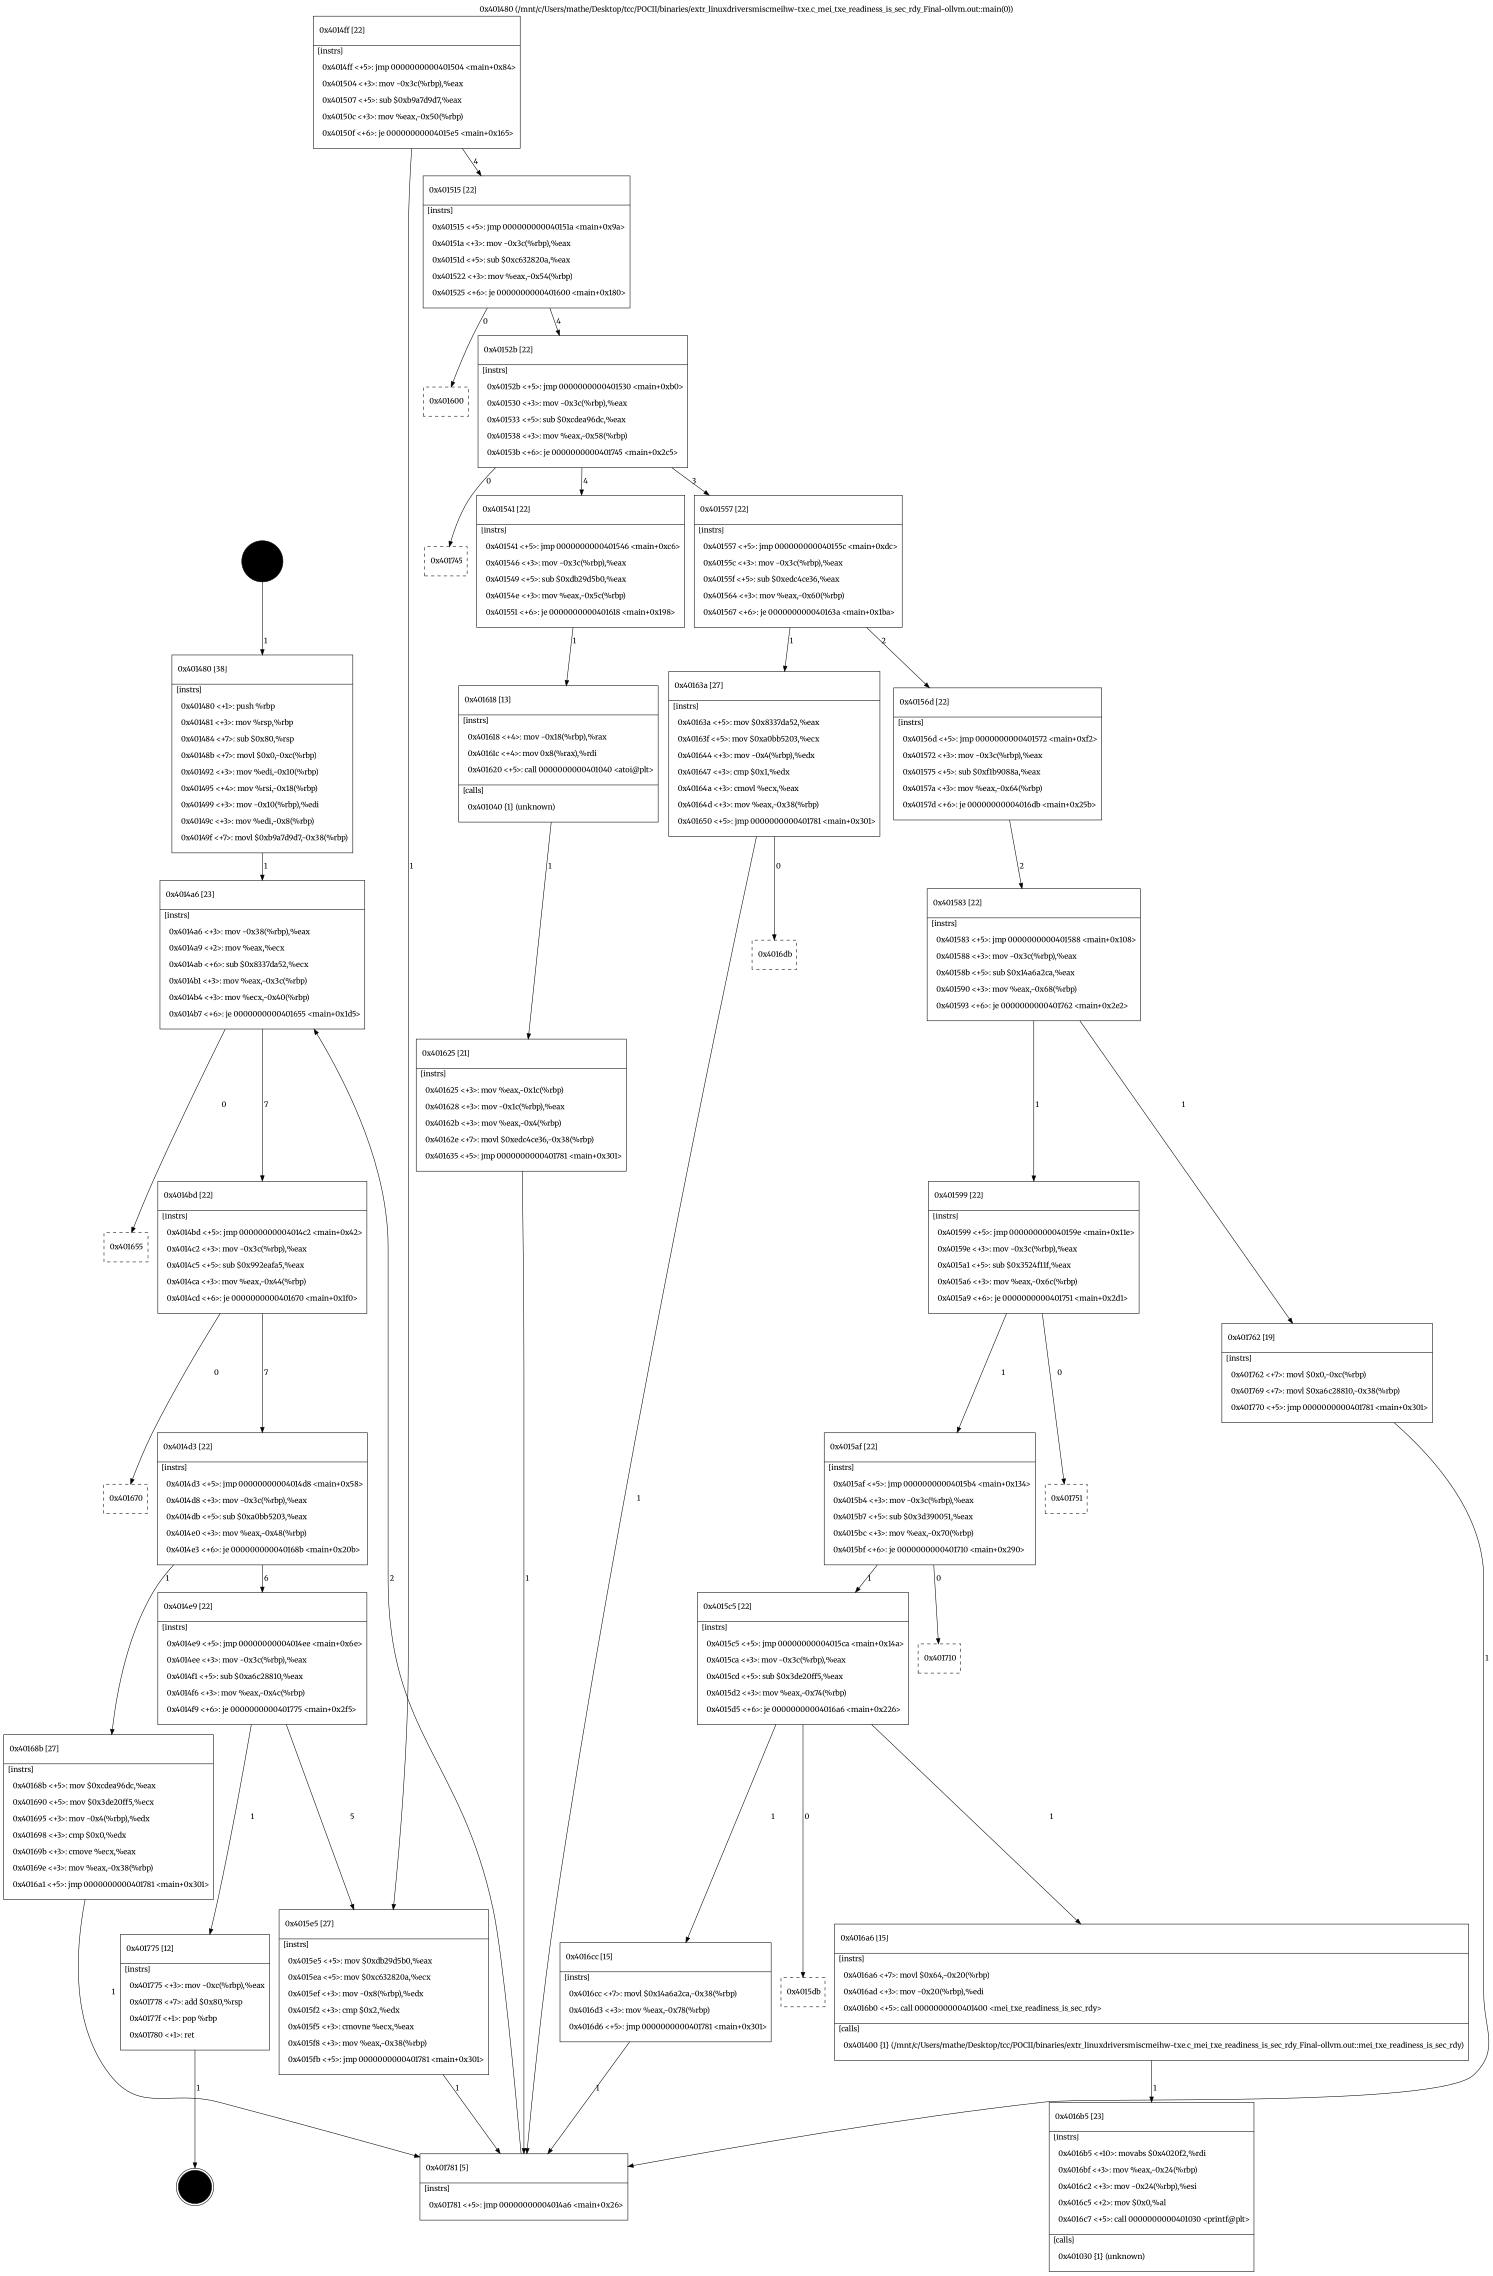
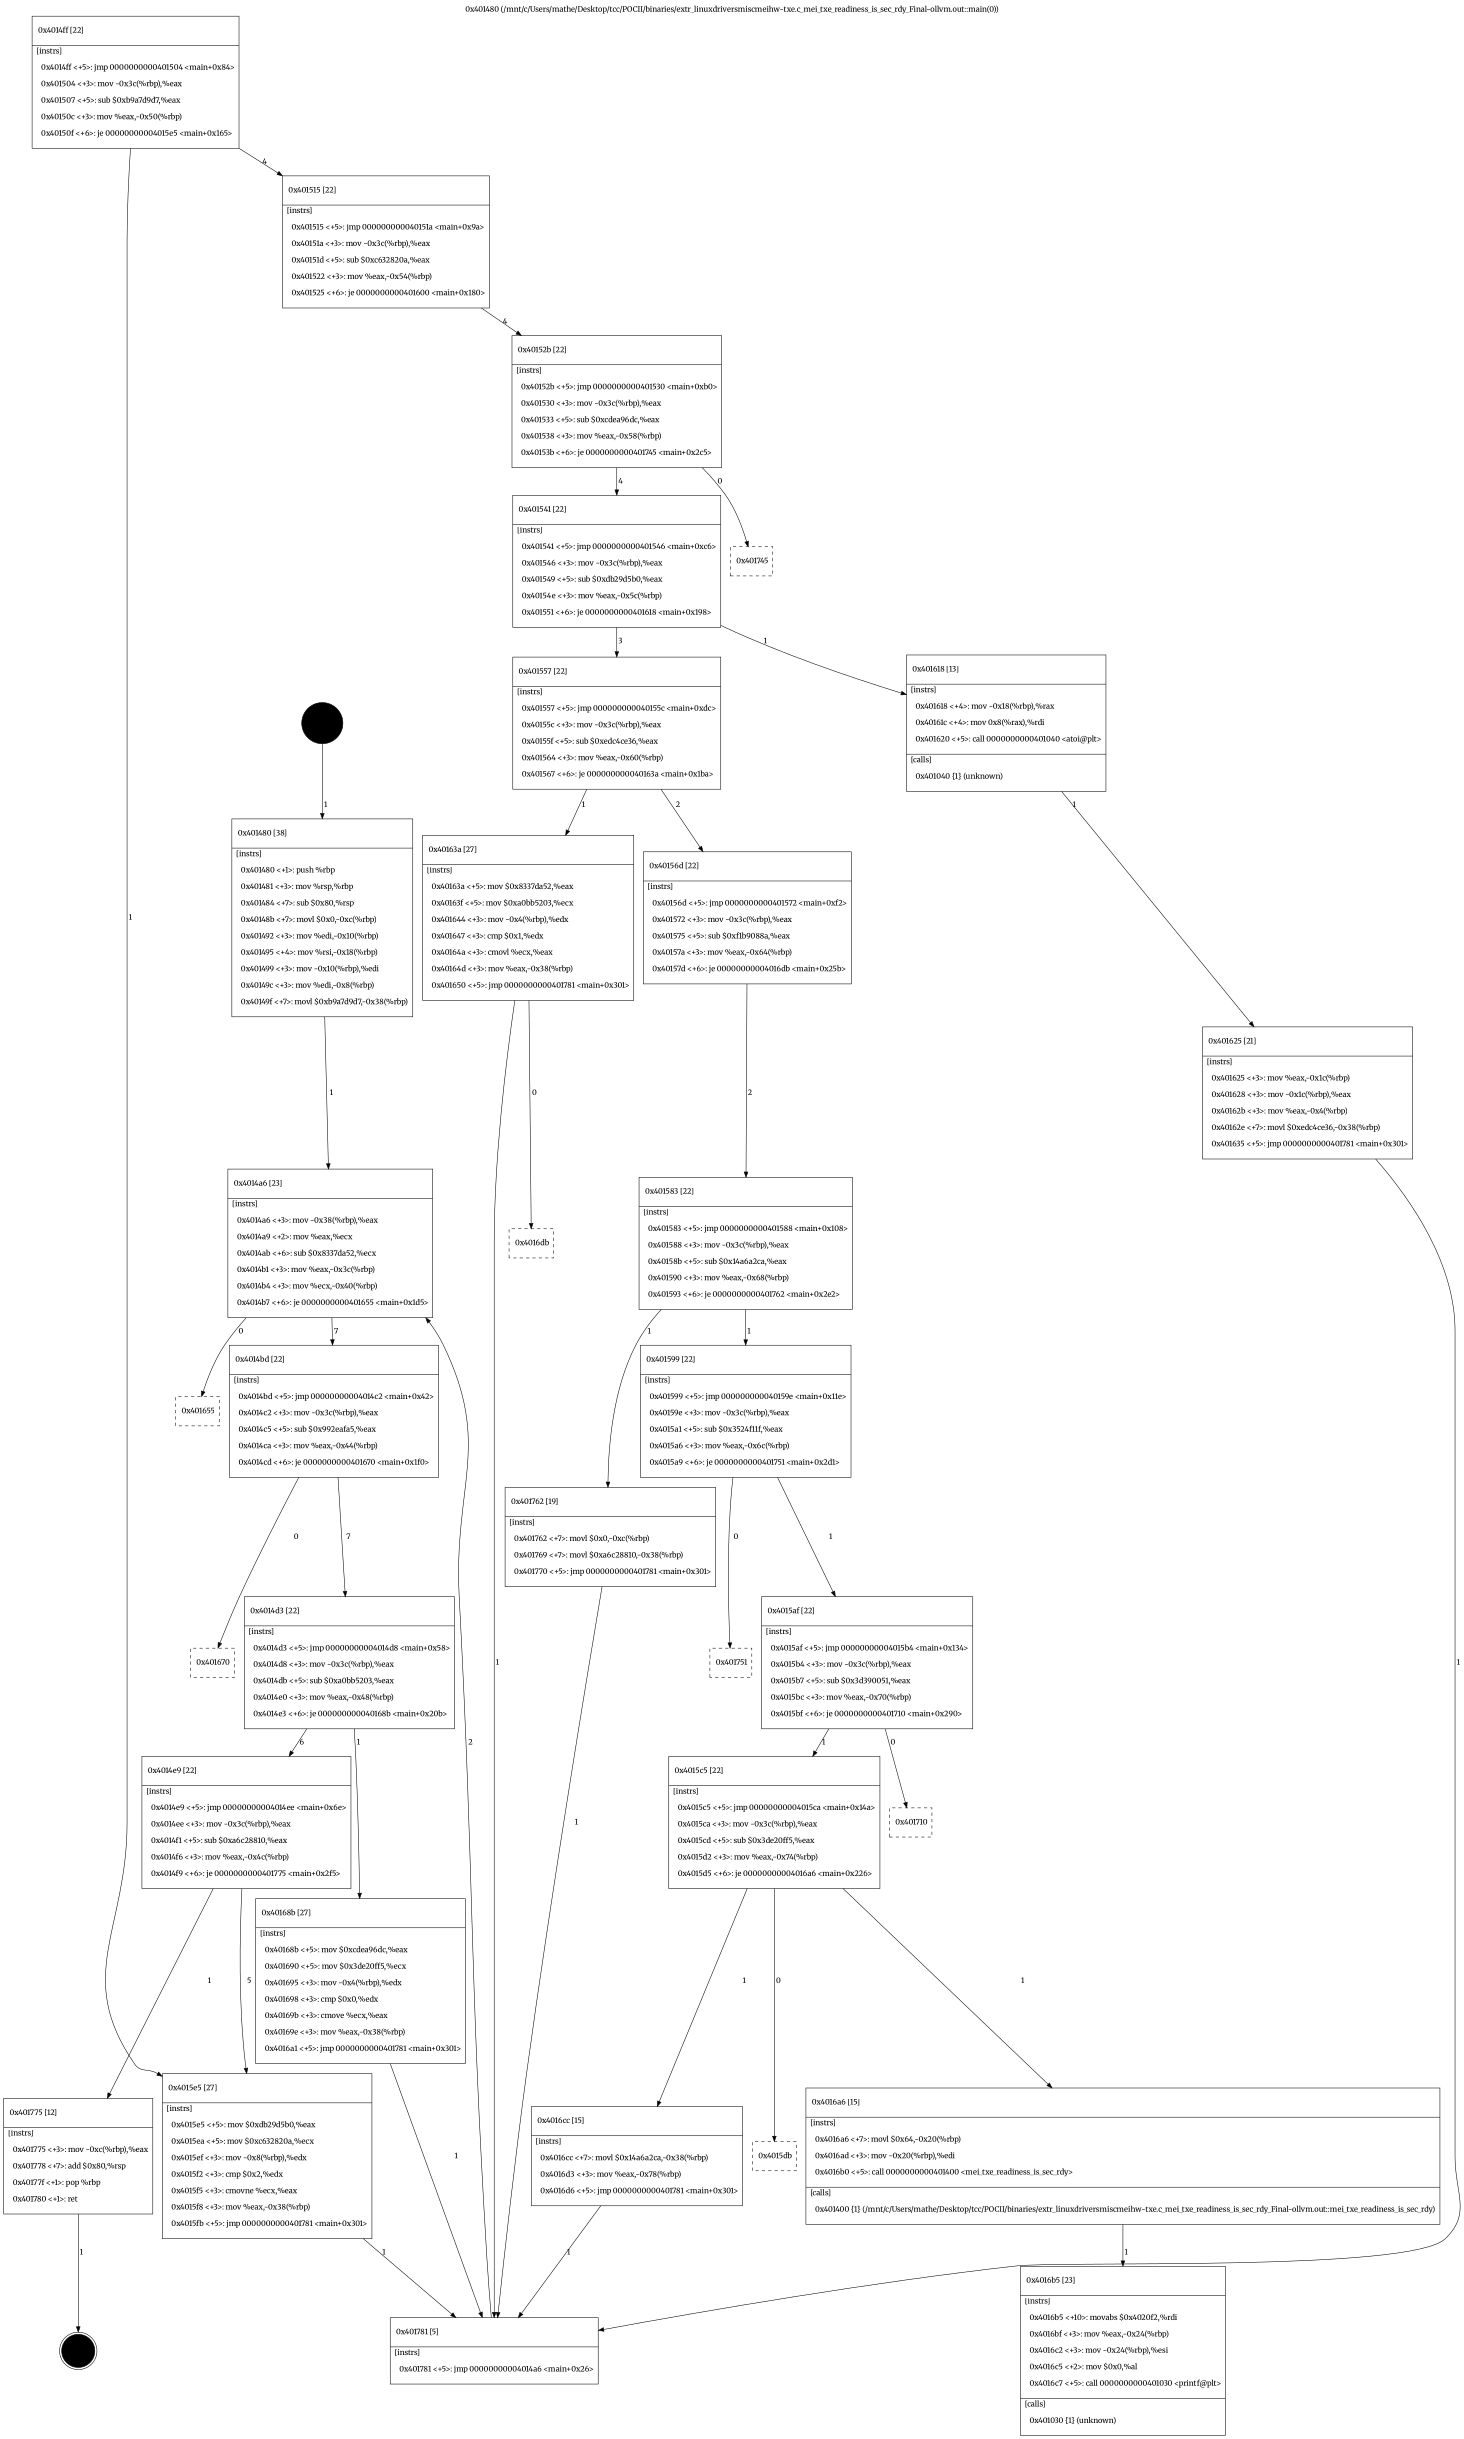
(446, 402) -> none
(688, 480) -> (617, 639)
